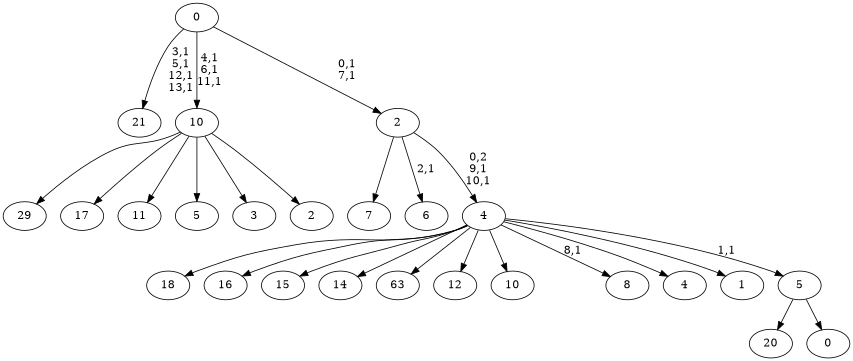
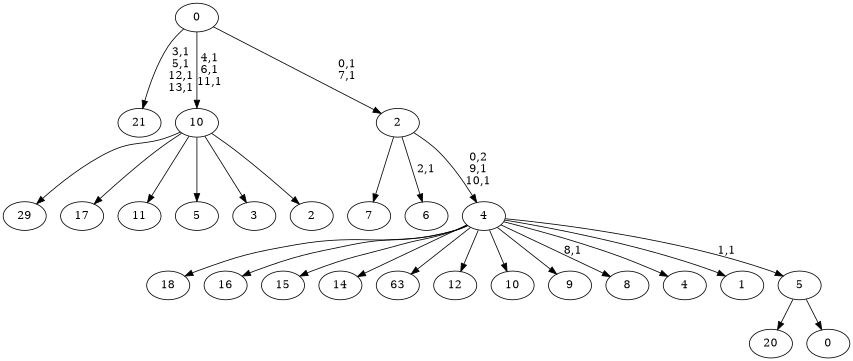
none -> (570, 285)
